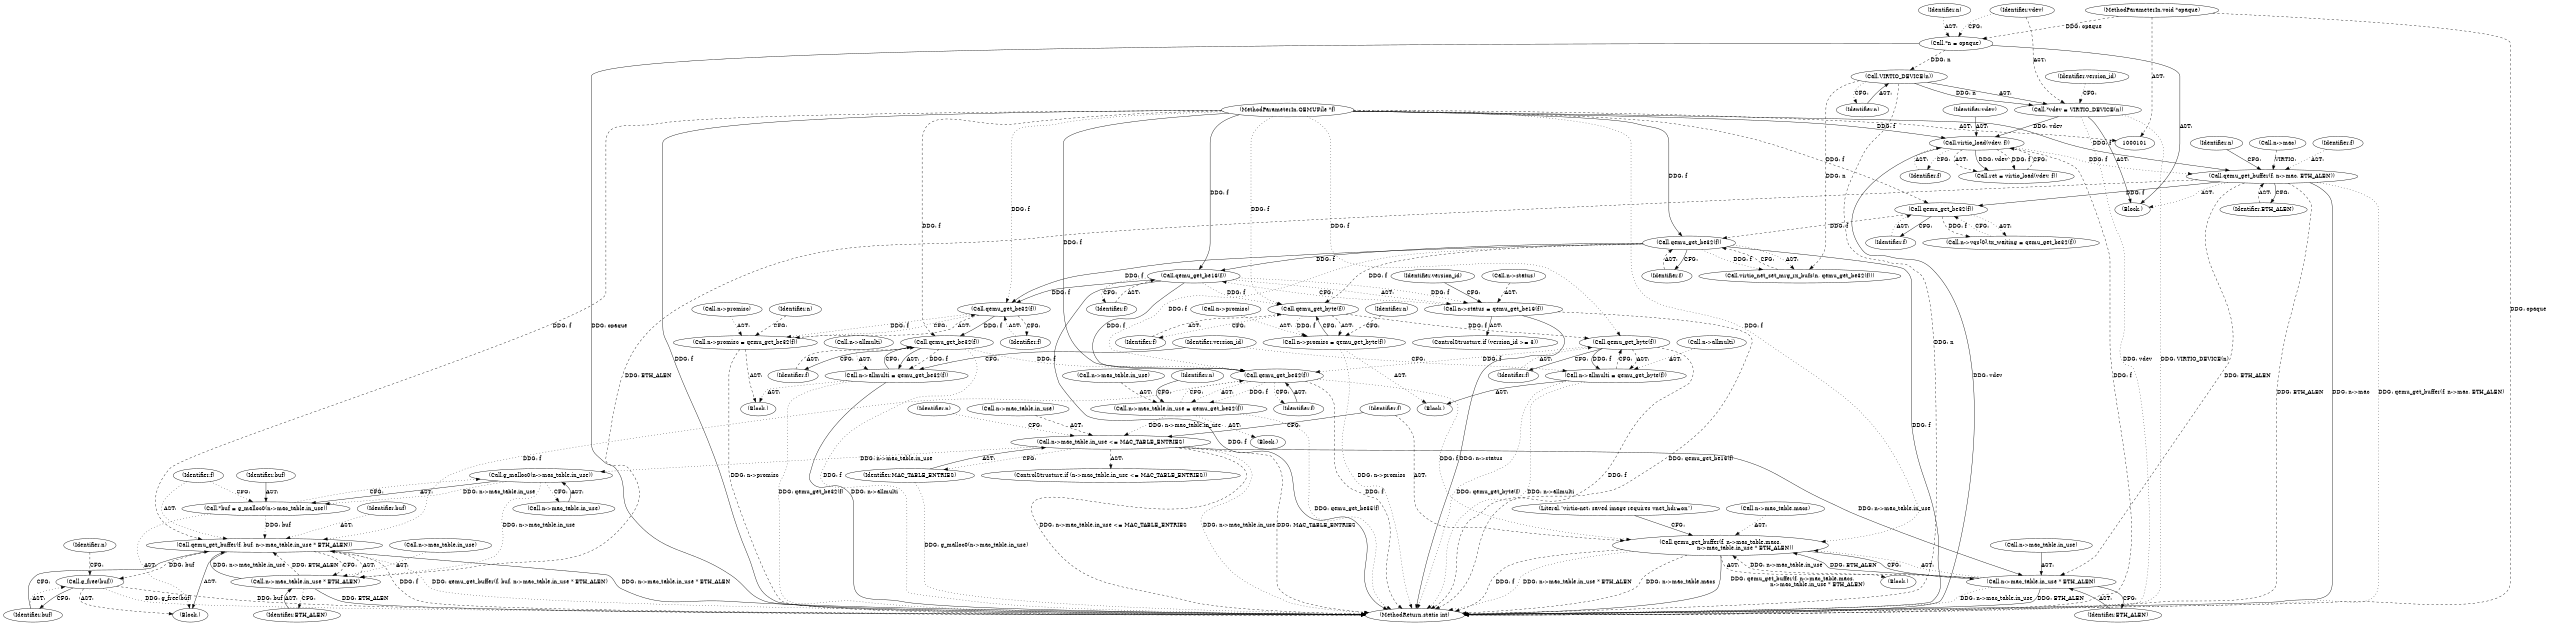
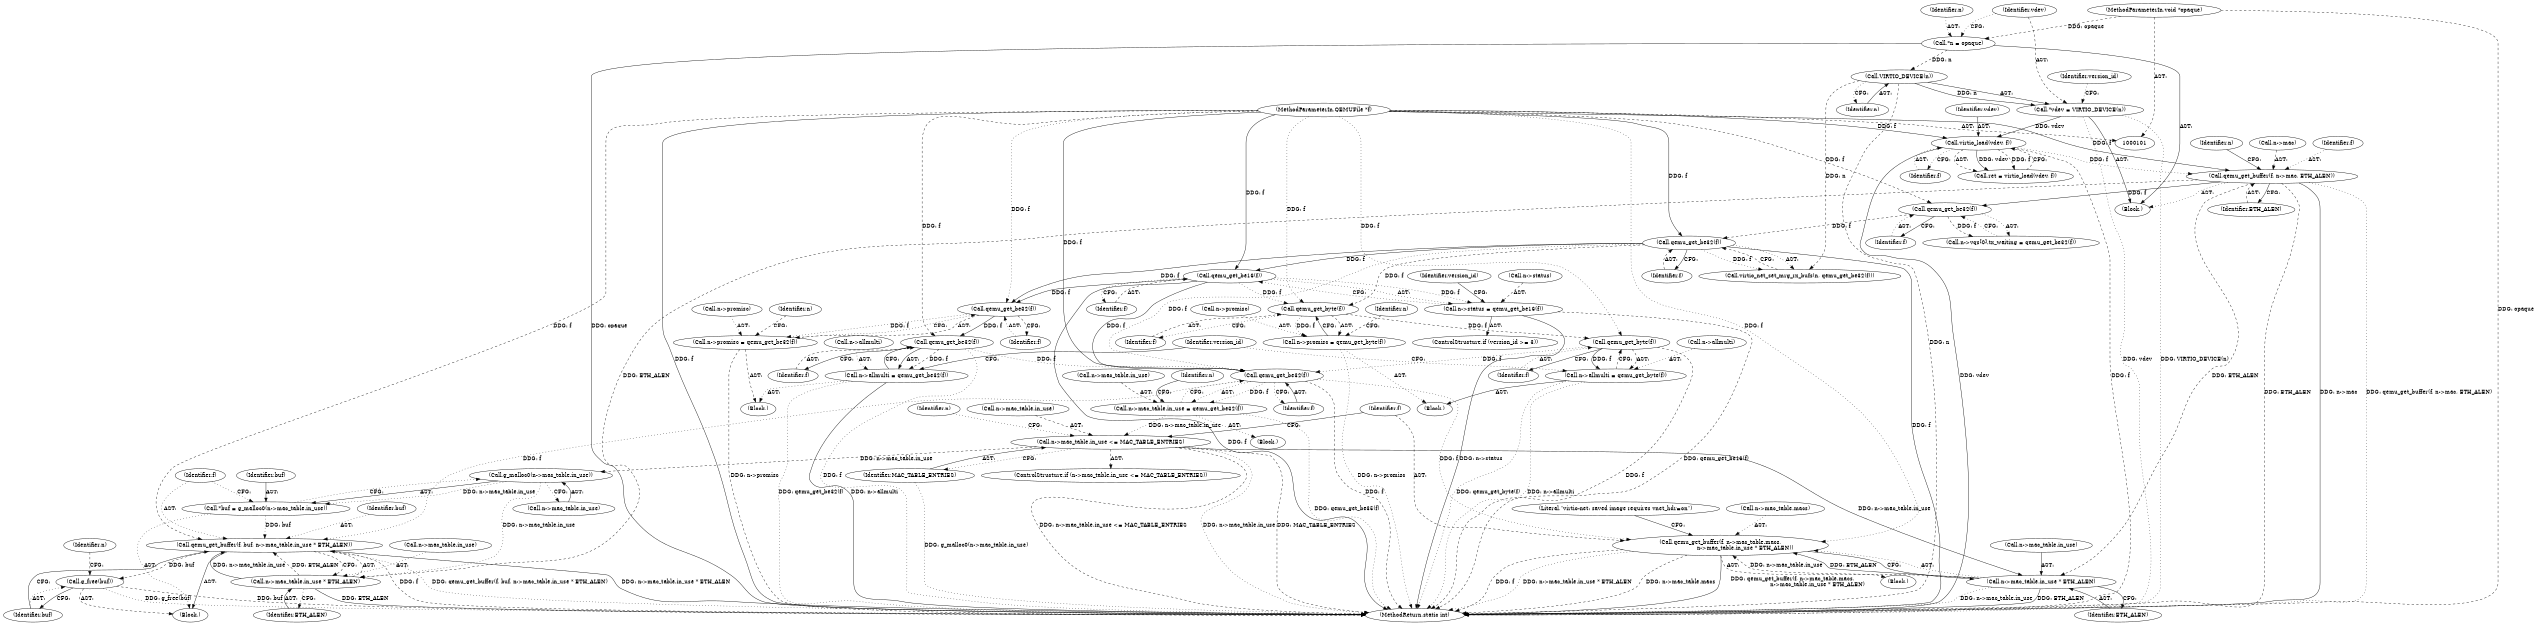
(2287, 160) -> (2282, 160)
(821, 459) -> (821, 459)
